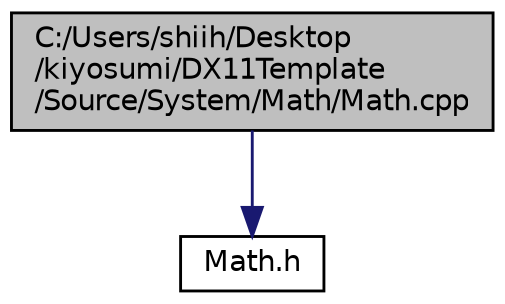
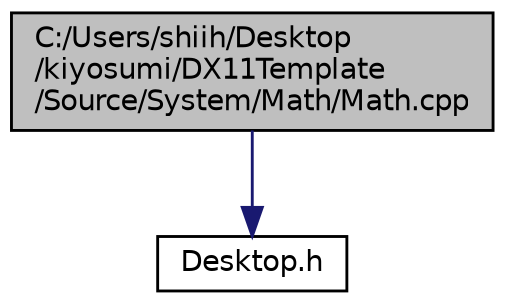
(252, 264) -> (252, 264)
